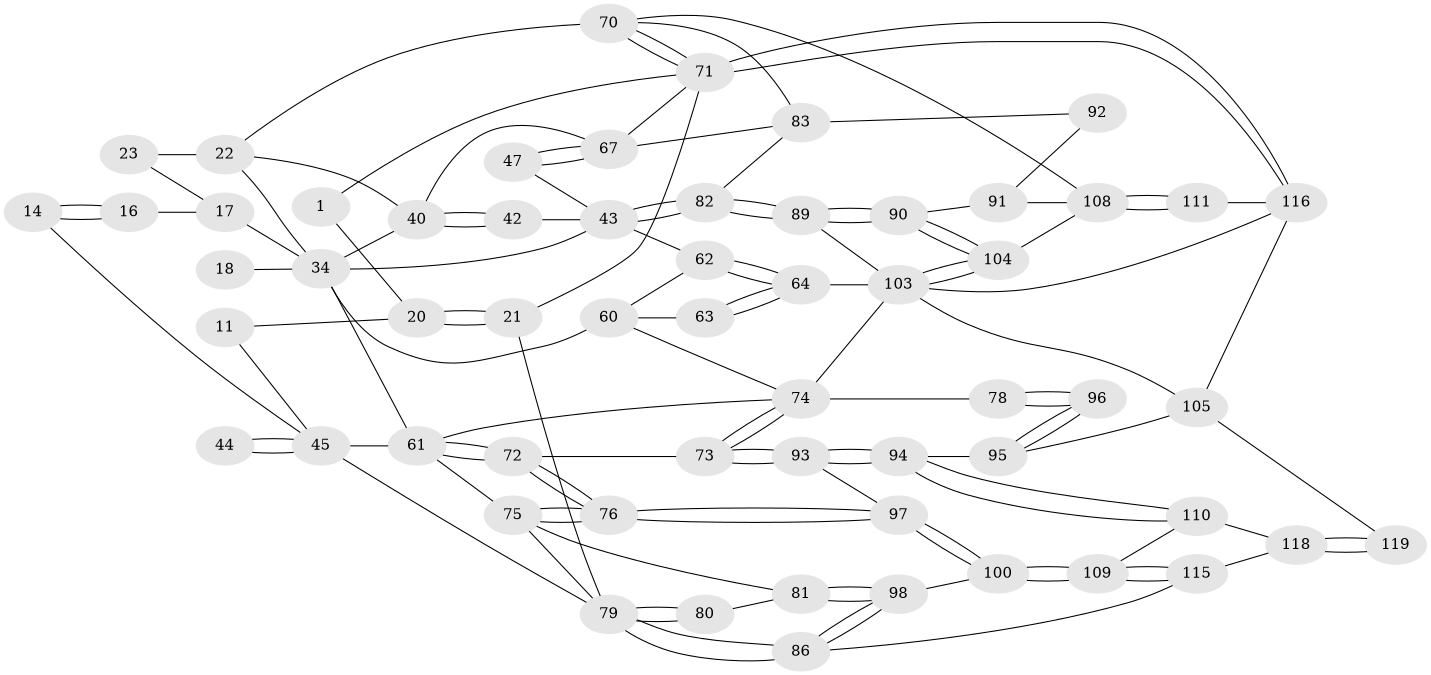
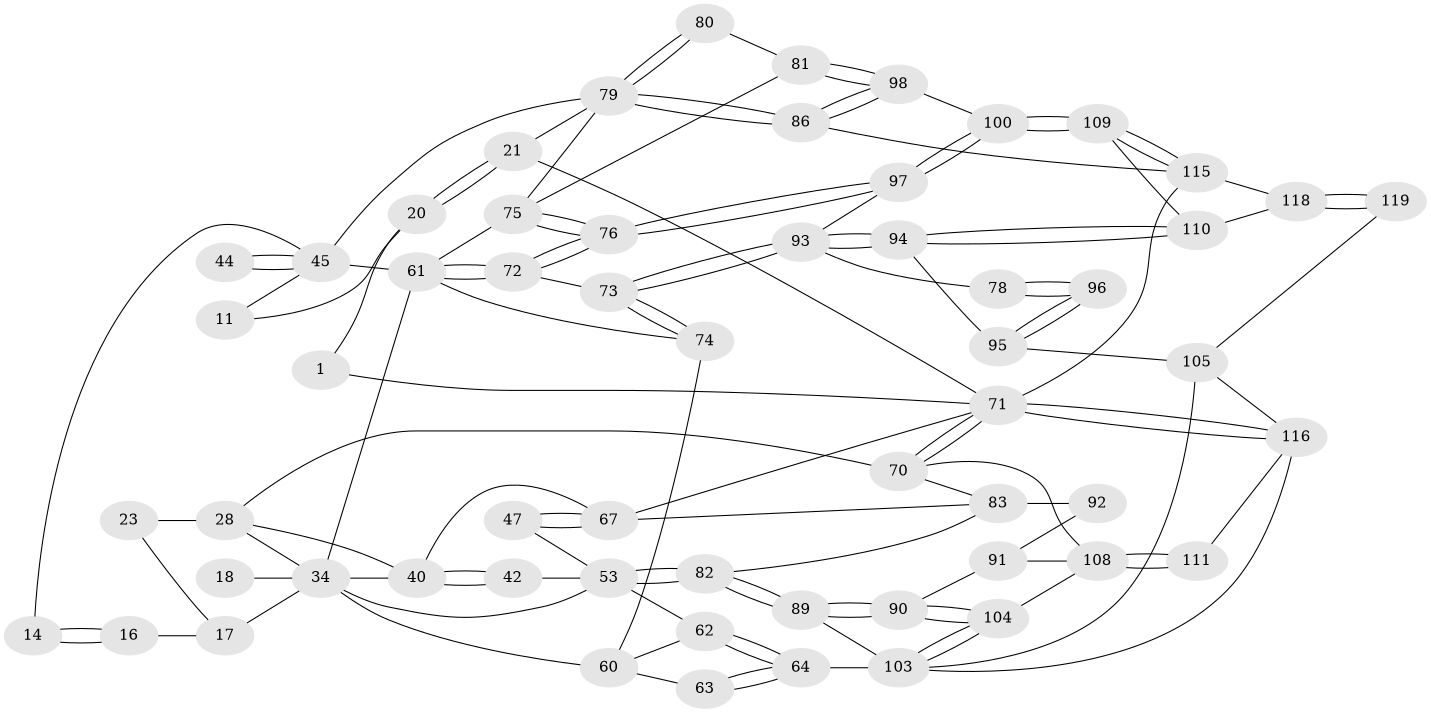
(225, 155) -> (225, 521)
(609, 220) -> (609, 578)
none -> (1131, 314)
(850, 342) -> none
(900, 399) -> (896, 275)
